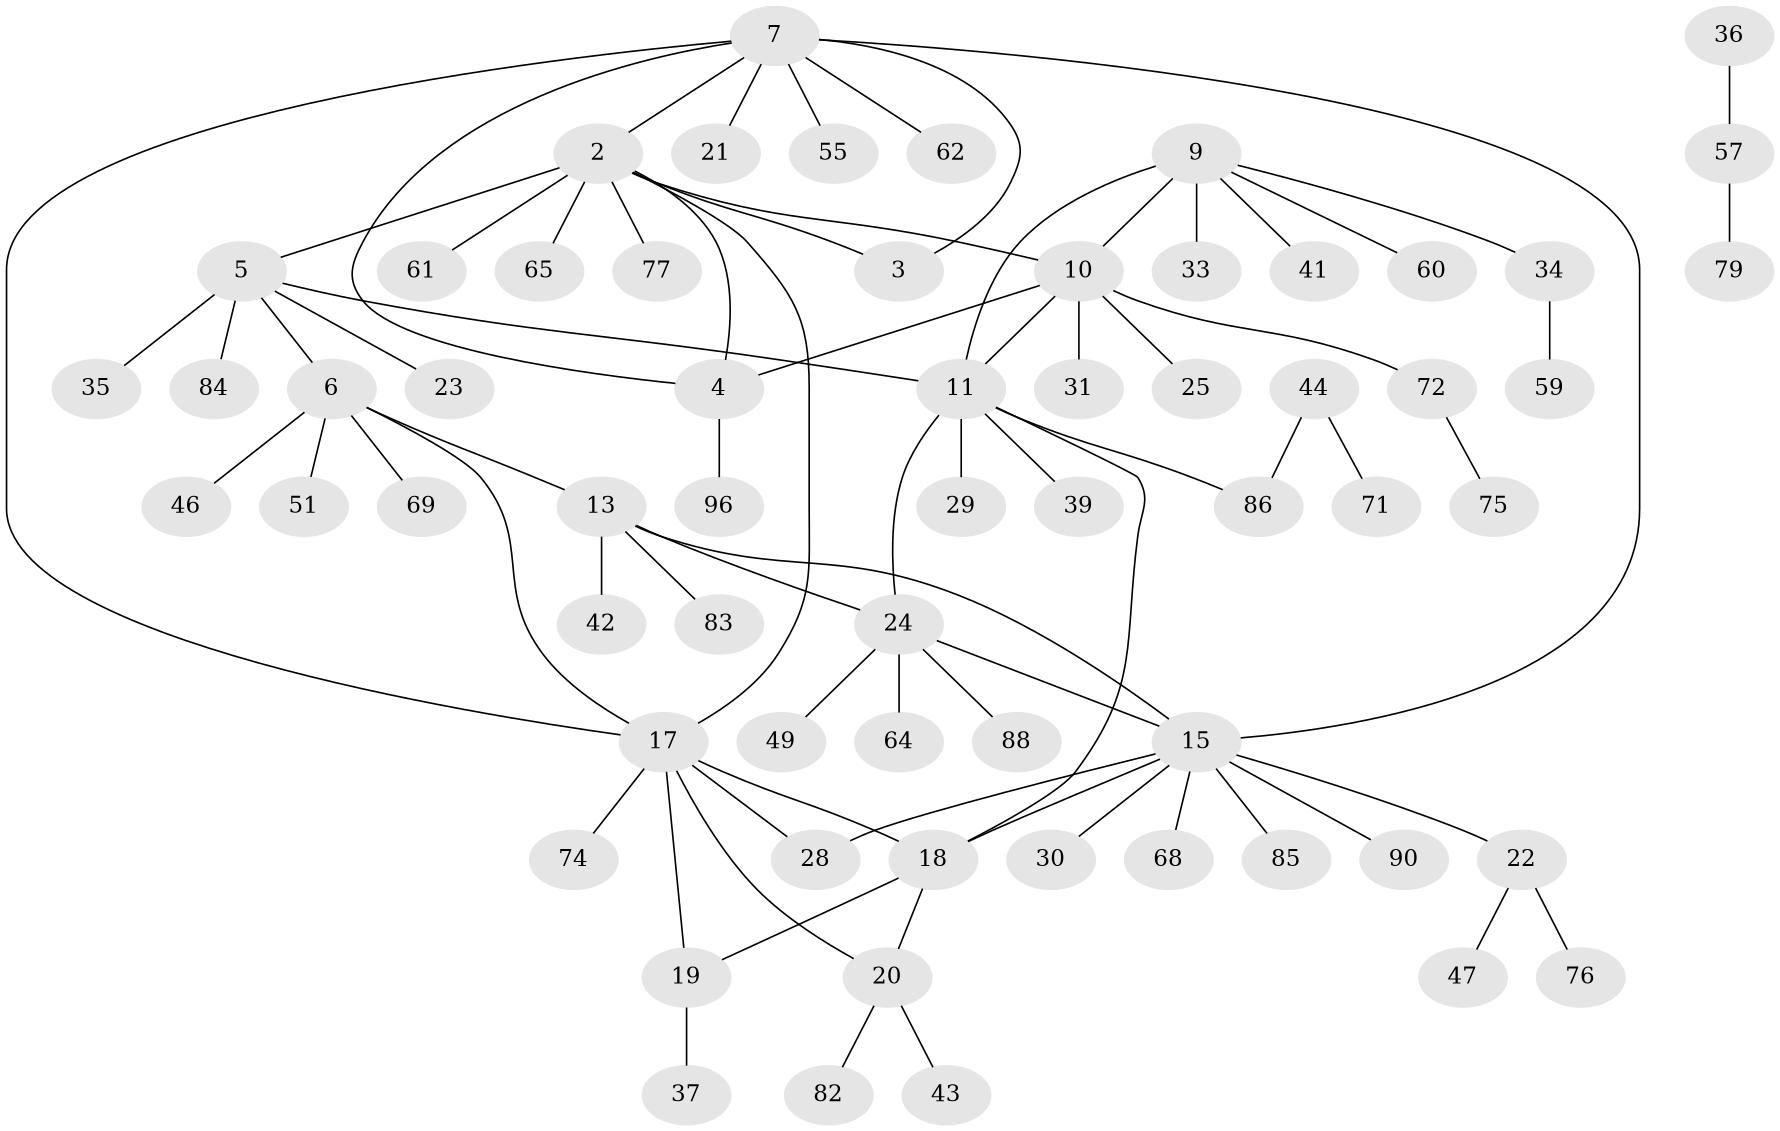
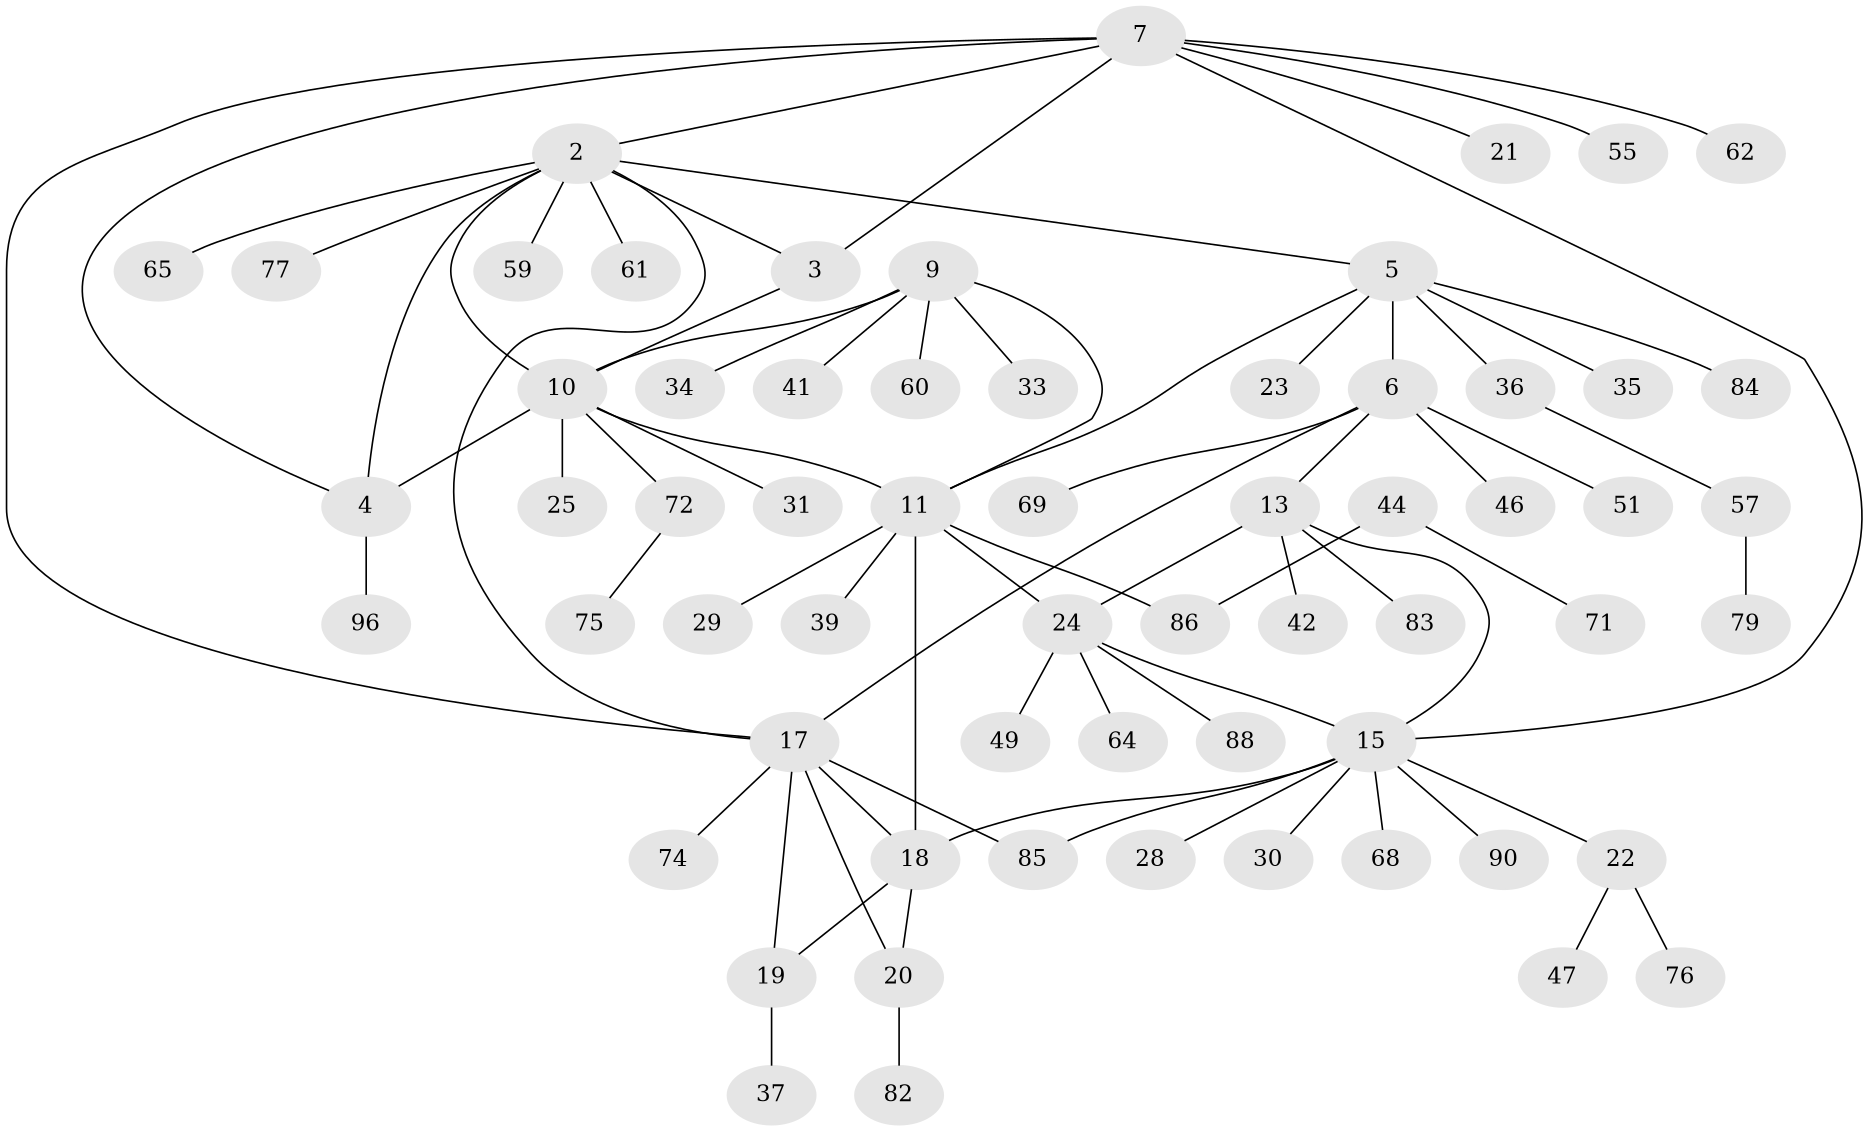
none -> (688, 329)
none -> (1451, 330)
(1550, 330) -> (548, 213)
(740, 801) -> (905, 797)
(947, 1095) -> none
